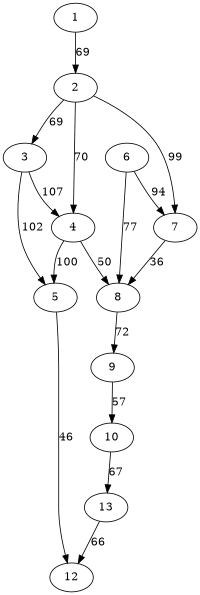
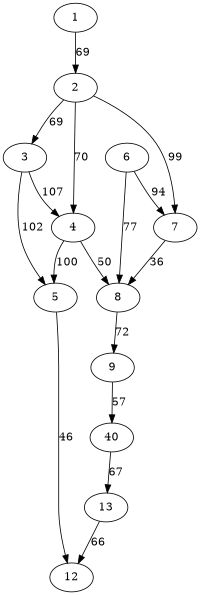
(112, 437) -> (112, 437)
